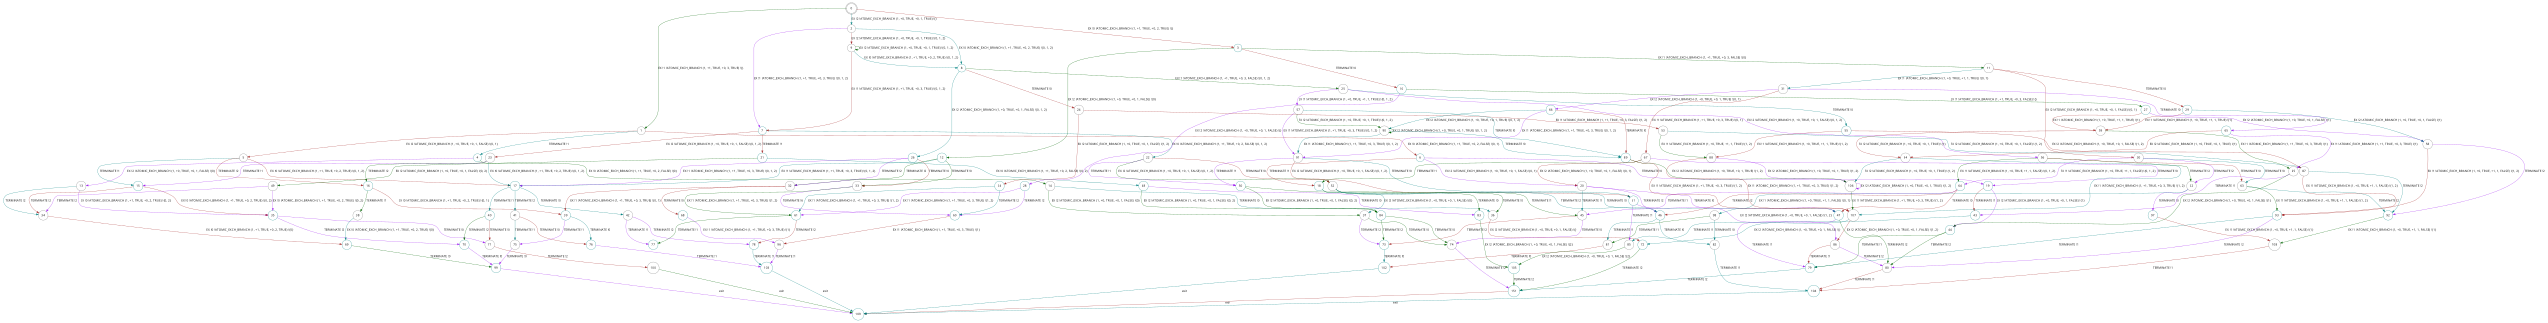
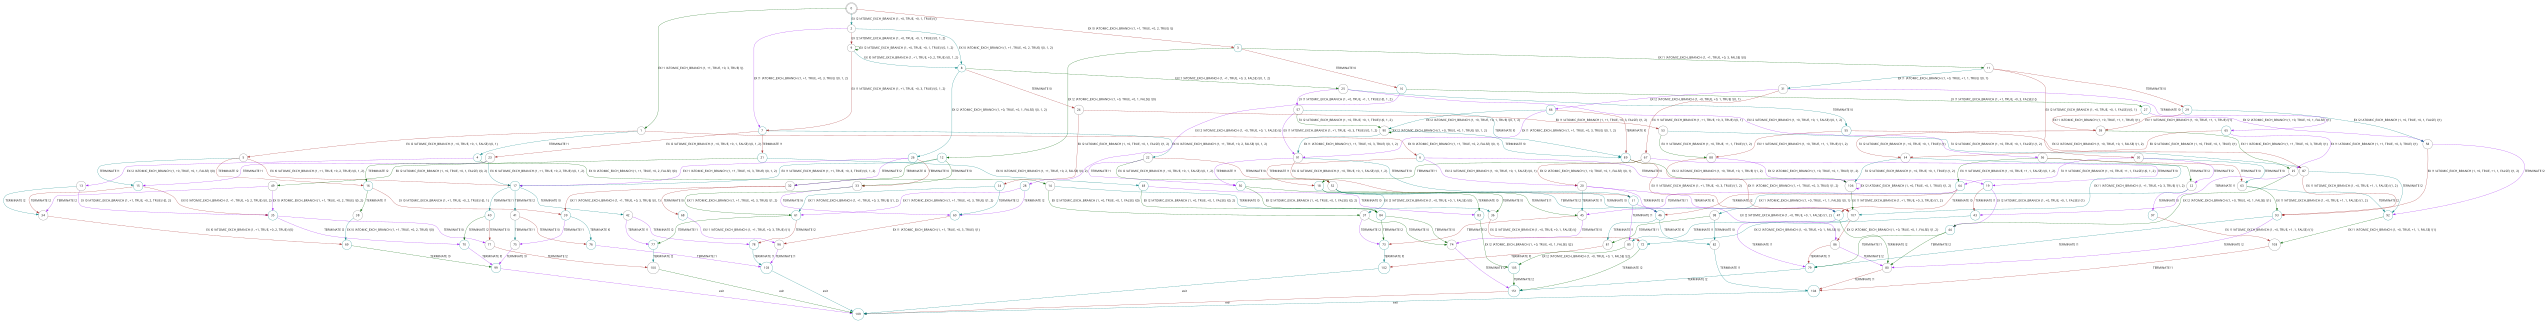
none -> (653, 255)
